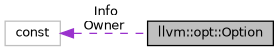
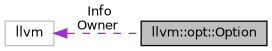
(33, 33) -> (30, 33)
